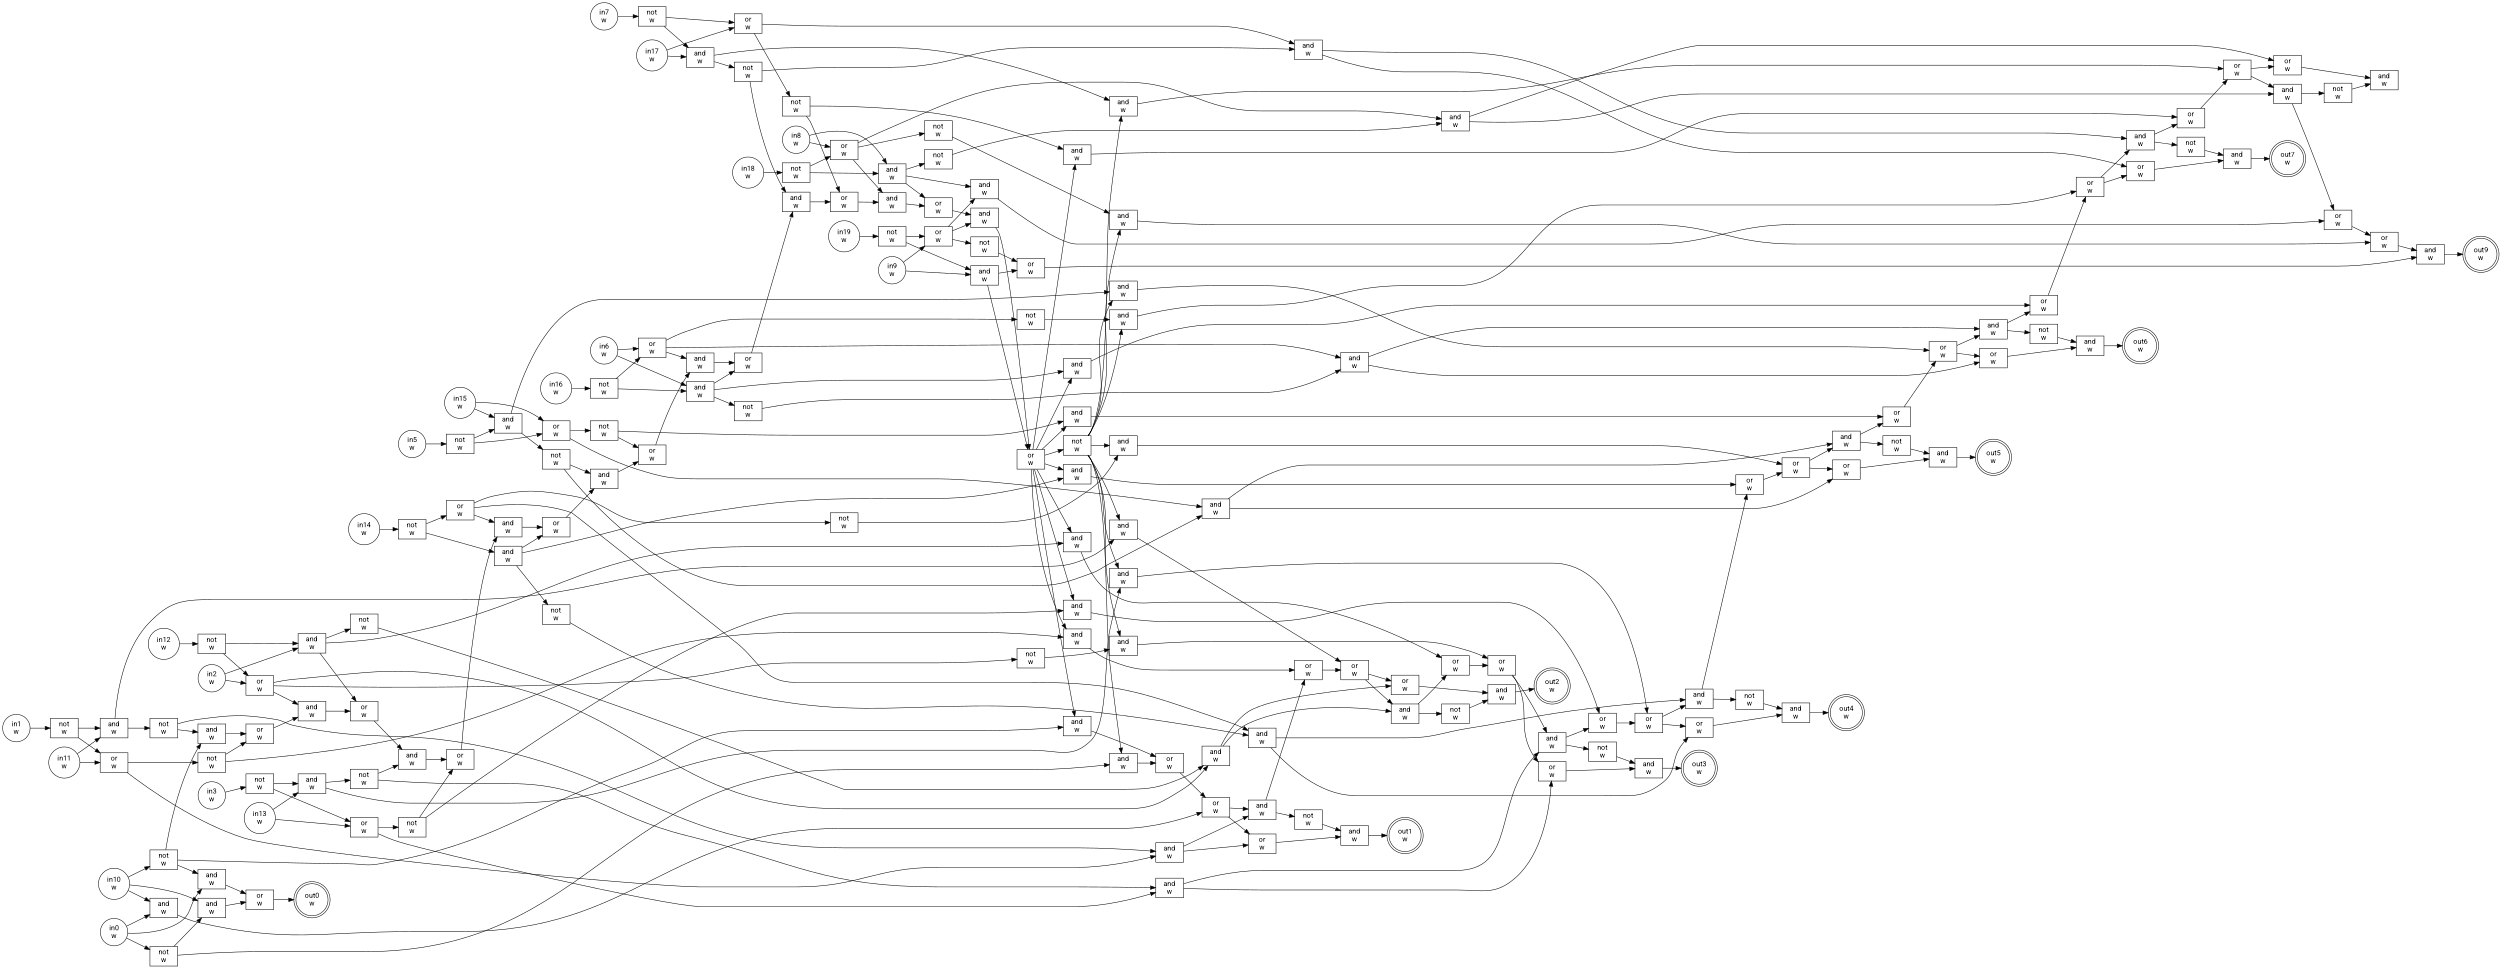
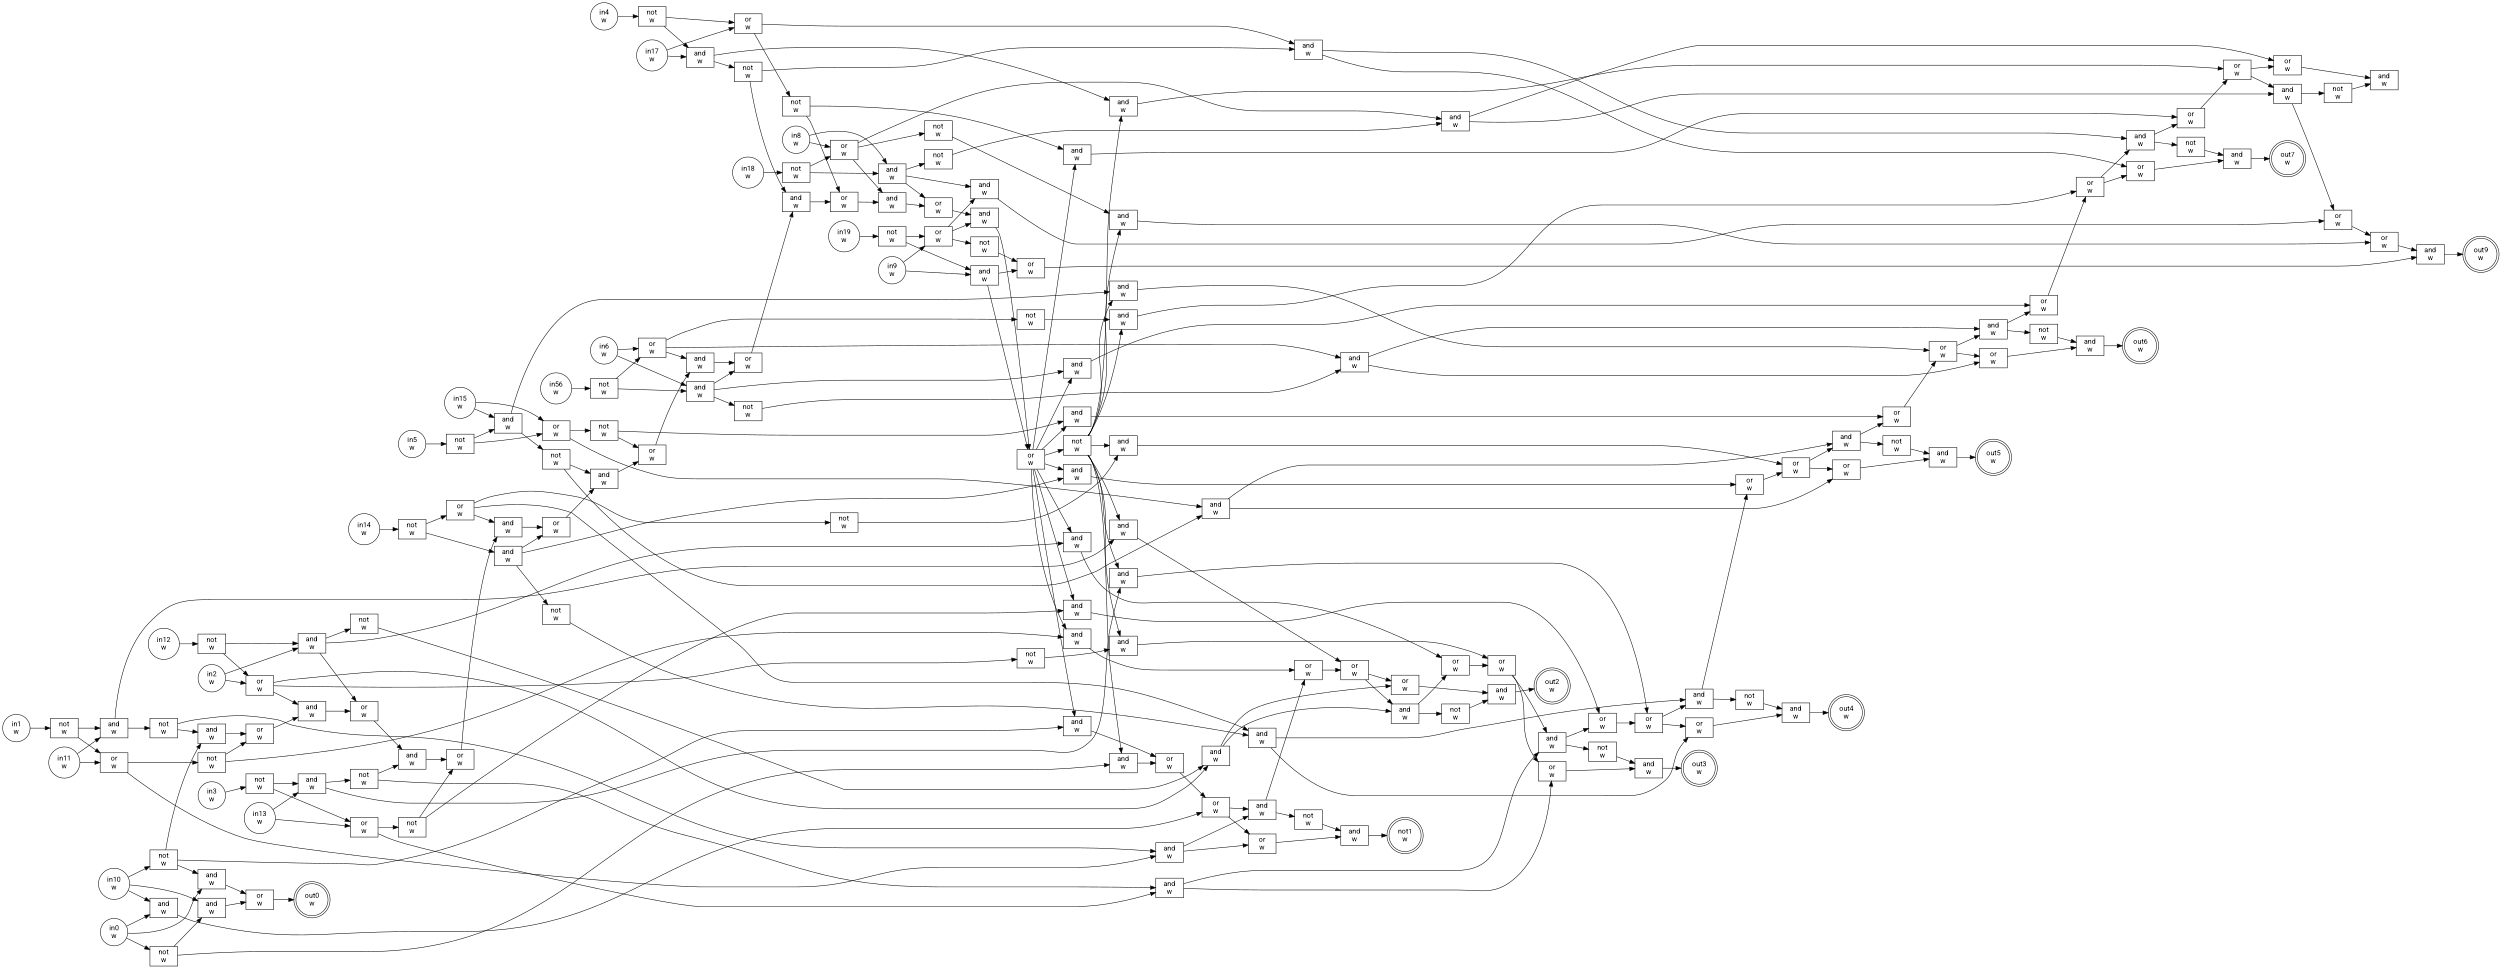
(604, 16) -> (604, 16)
(556, 388) -> (556, 388)
(1405, 836) -> (1405, 836)
